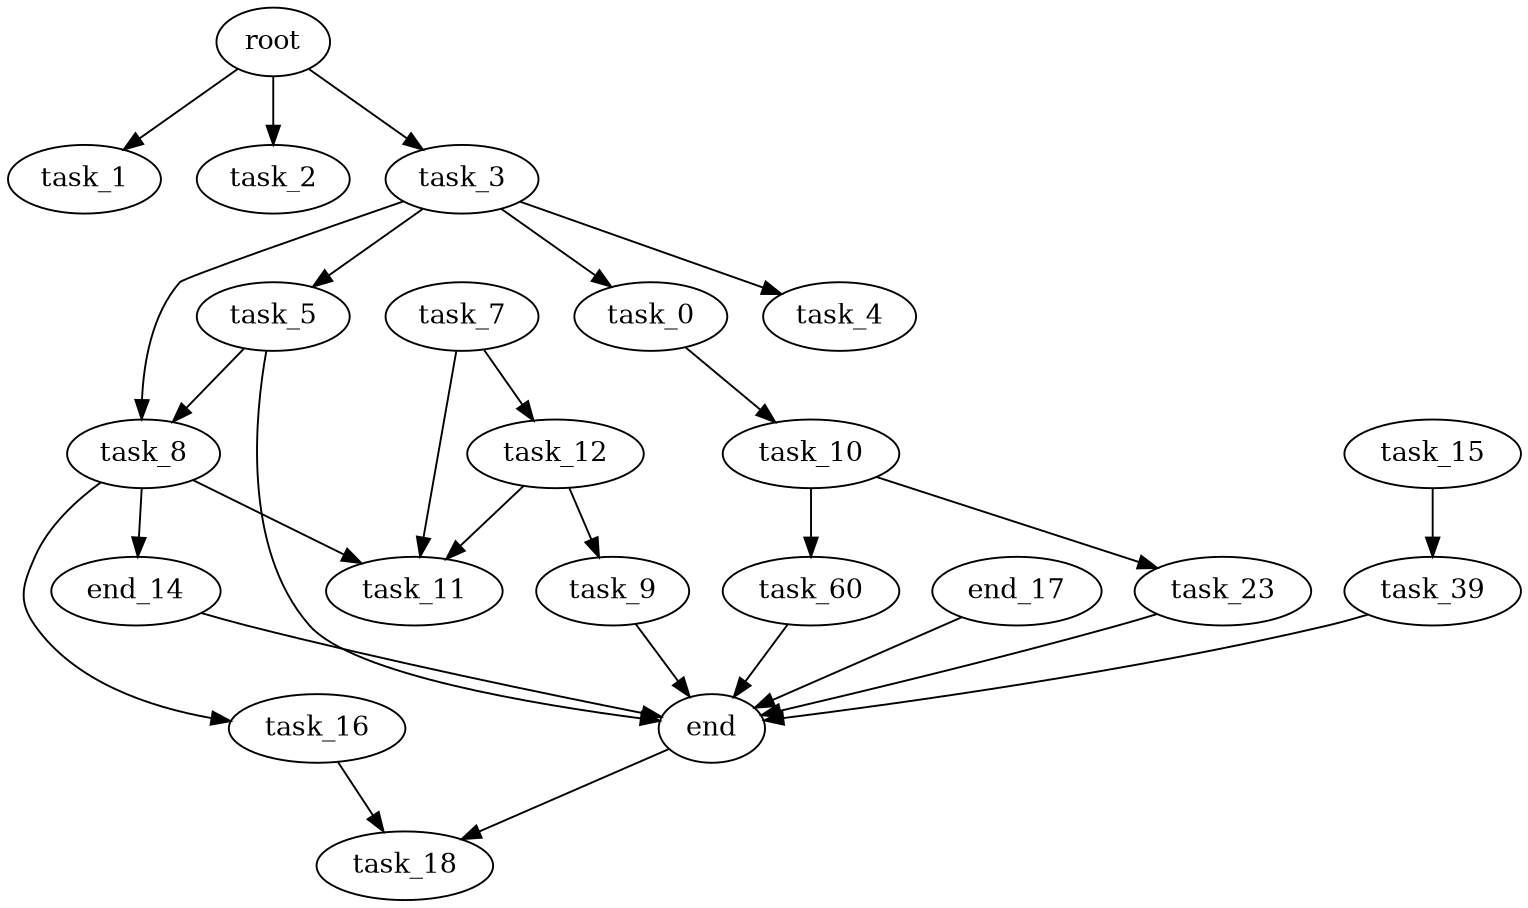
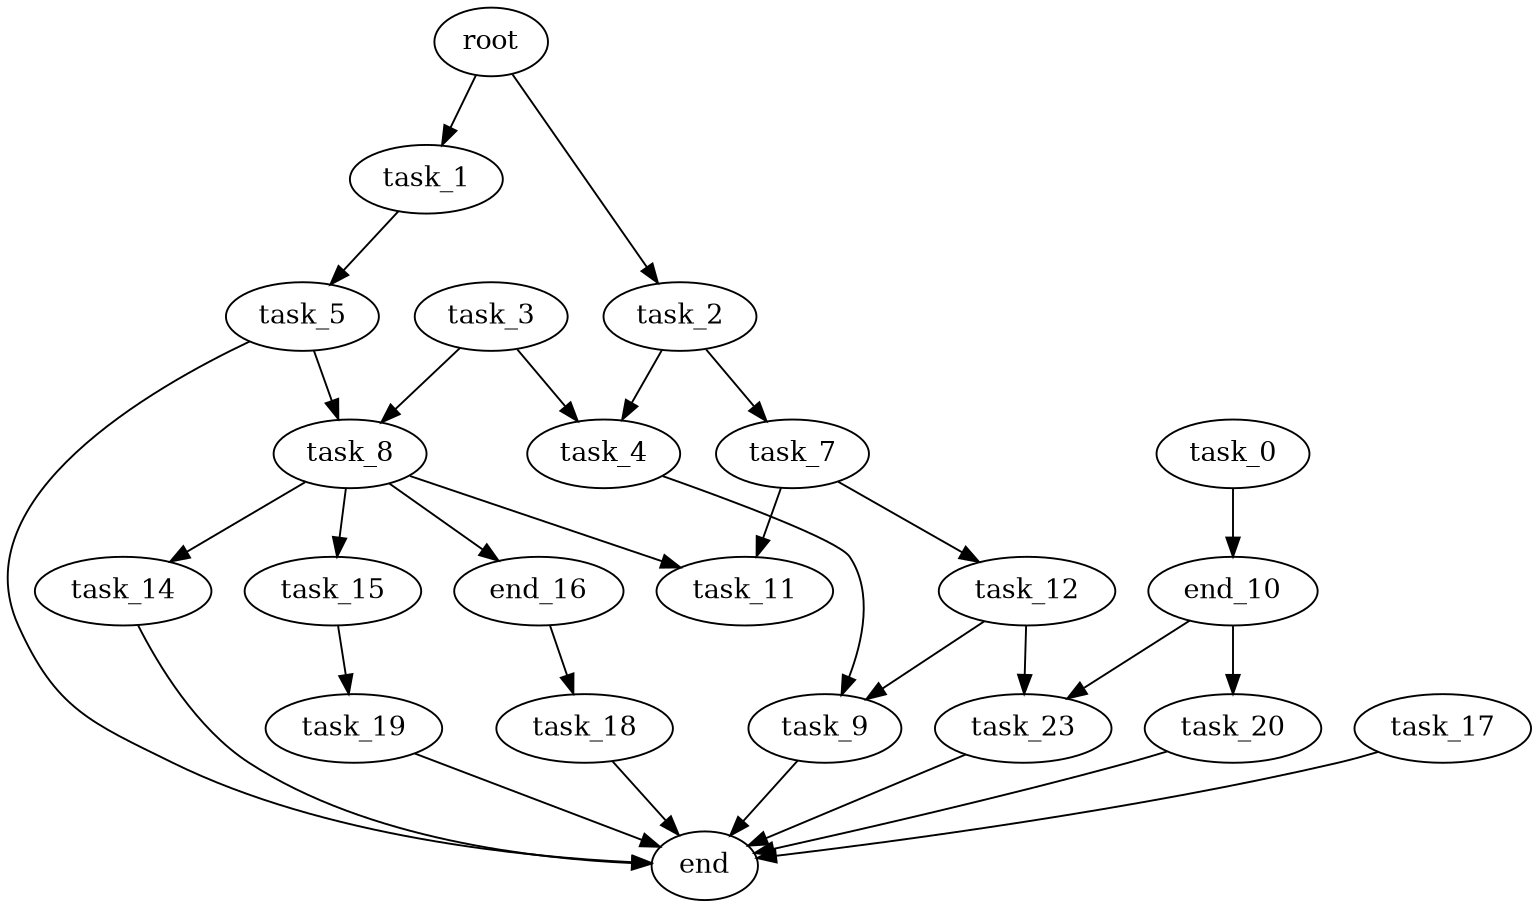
(358, 104) -> none
(376, 242) -> (371, 241)
(548, 242) -> none
none -> (647, 376)
none -> (730, 378)
(811, 454) -> (1233, 591)
none -> (343, 513)
(492, 516) -> (1025, 650)
none -> (816, 536)
(136, 591) -> (123, 591)
(811, 591) -> (1233, 728)
(1017, 591) -> (1443, 728)
(1433, 591) -> (354, 728)
(317, 728) -> (539, 591)
(574, 790) -> (639, 791)
